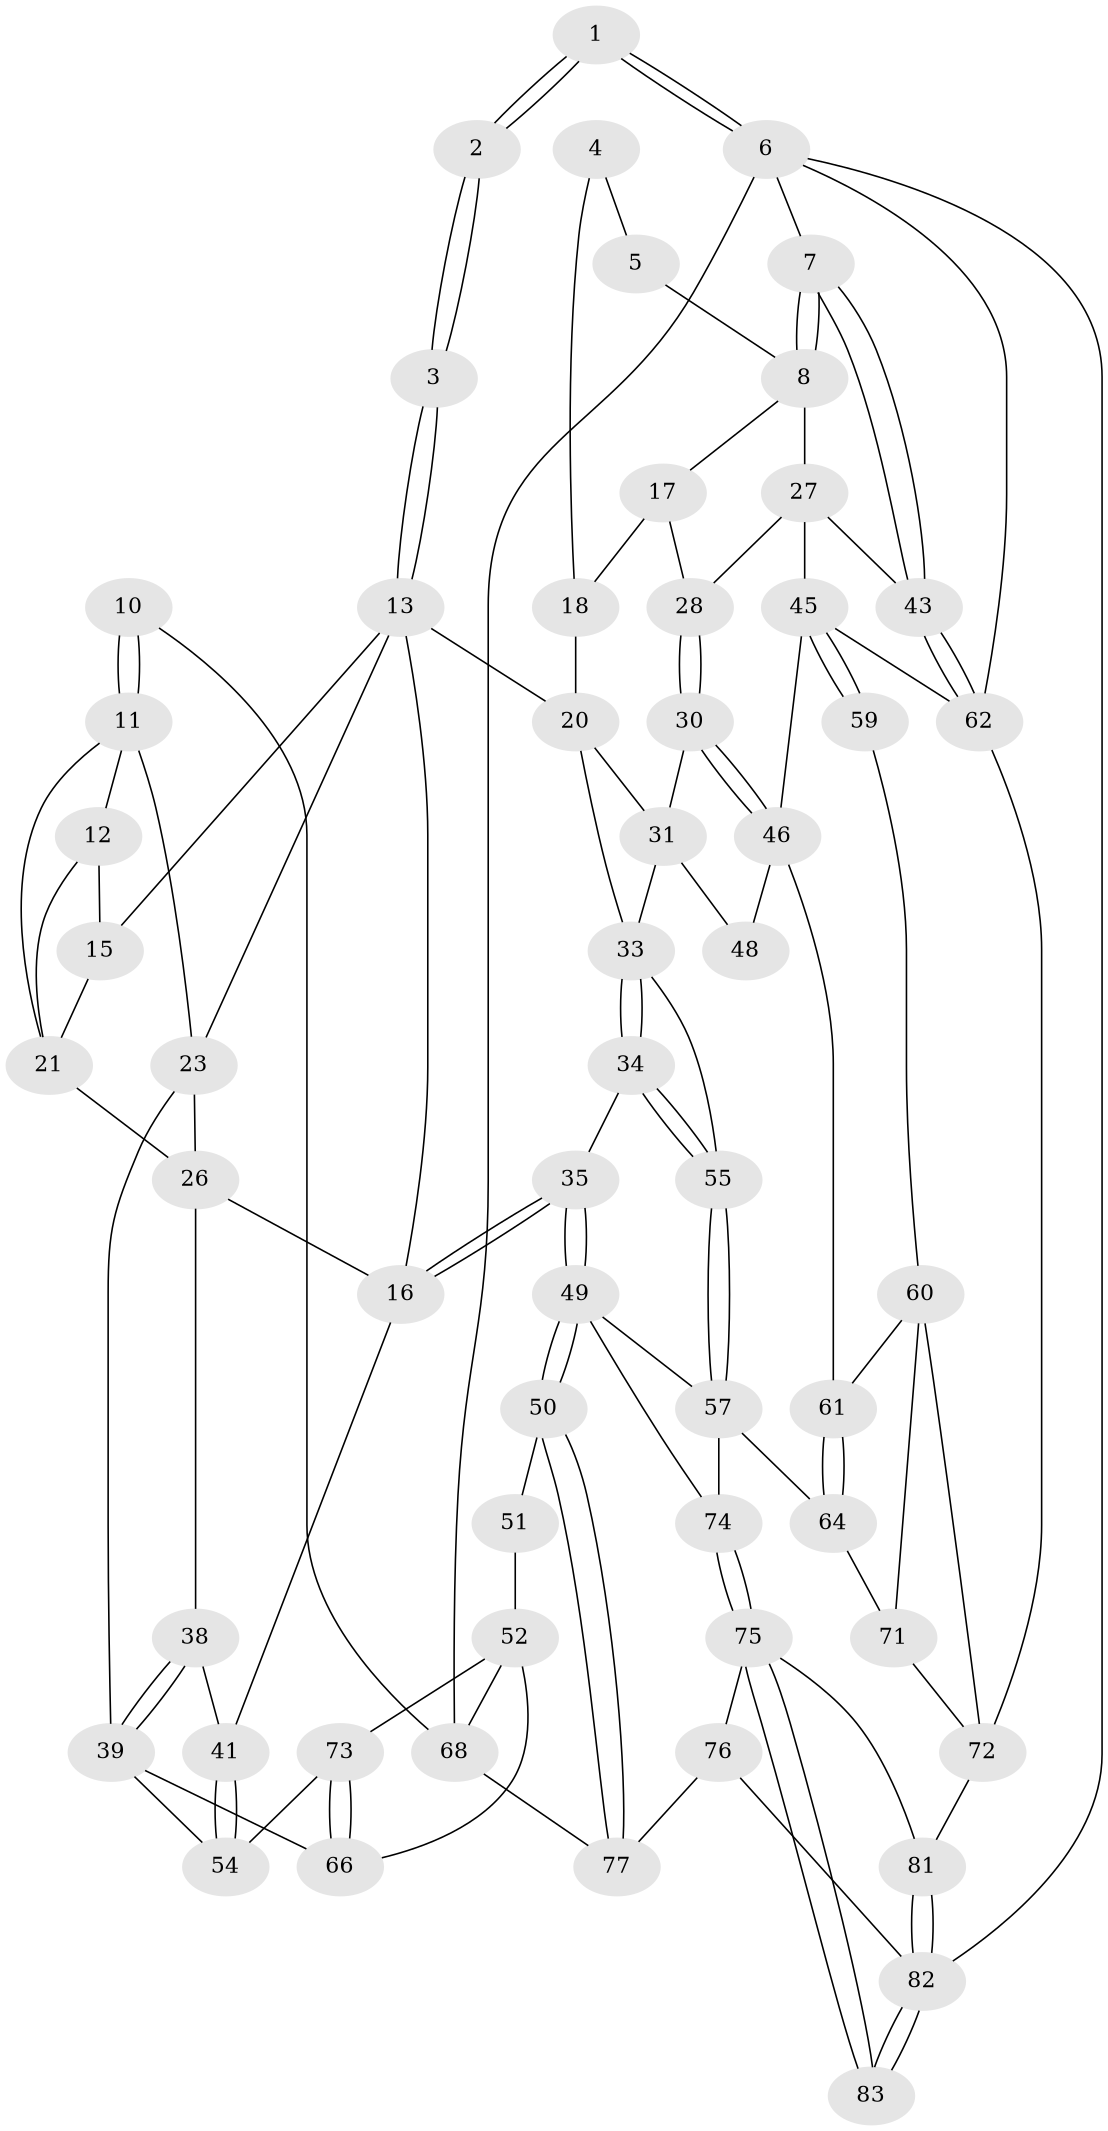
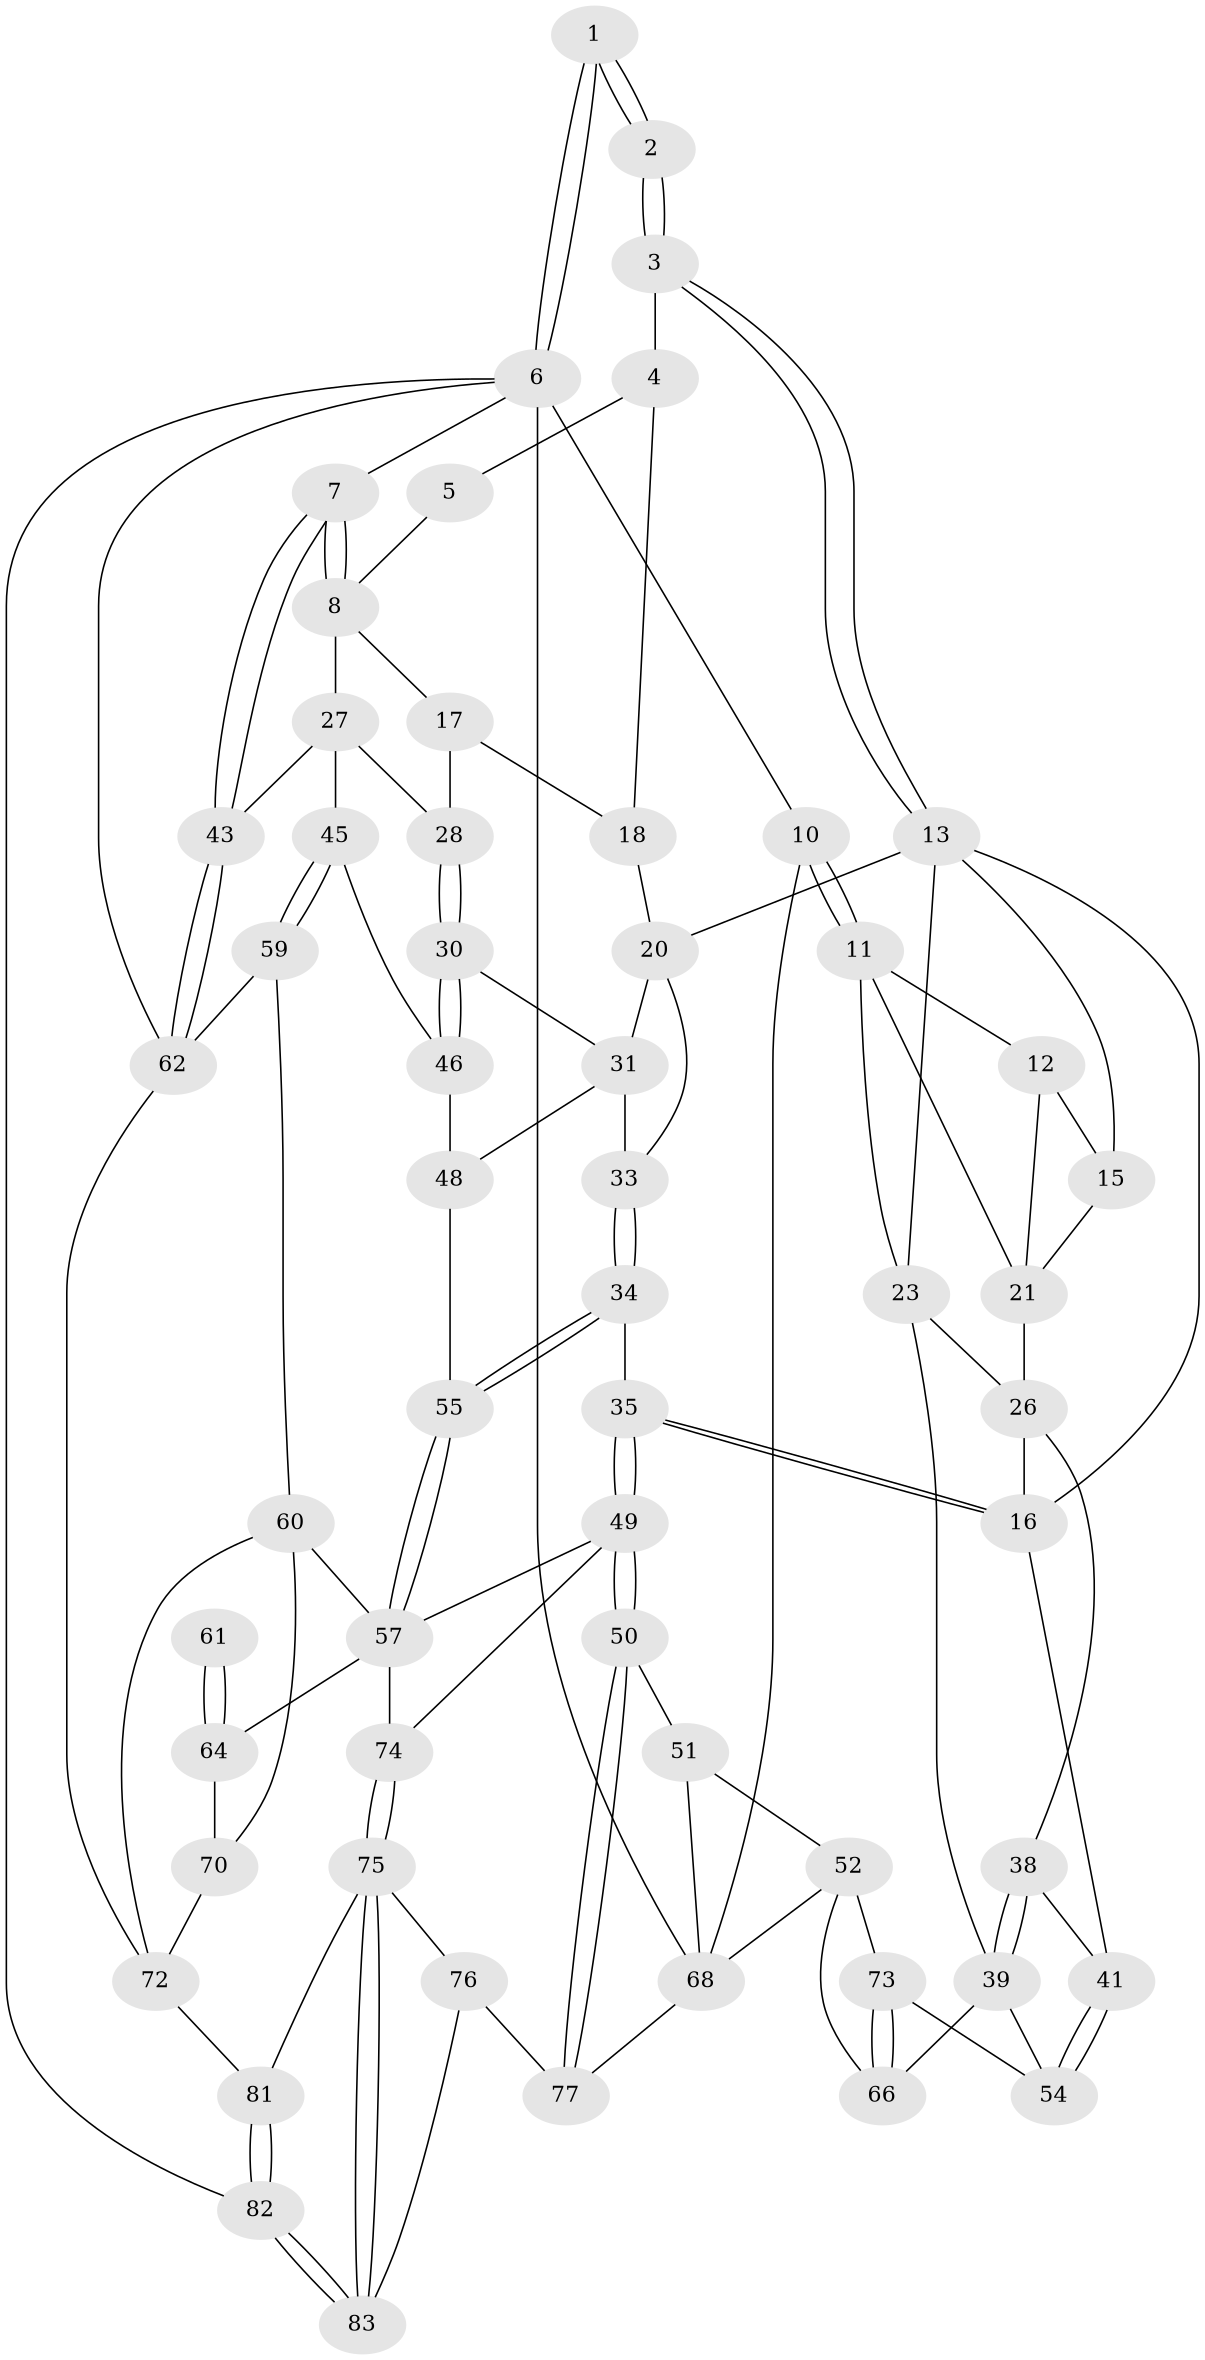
none -> (655, 321)
none -> (672, 608)
(892, 665) -> (224, 1008)
(697, 1059) -> (450, 1294)
(833, 1119) -> none
(877, 1352) -> (340, 1581)
(894, 1638) -> (215, 1867)
(817, 1863) -> (424, 2156)
none -> (693, 1867)
